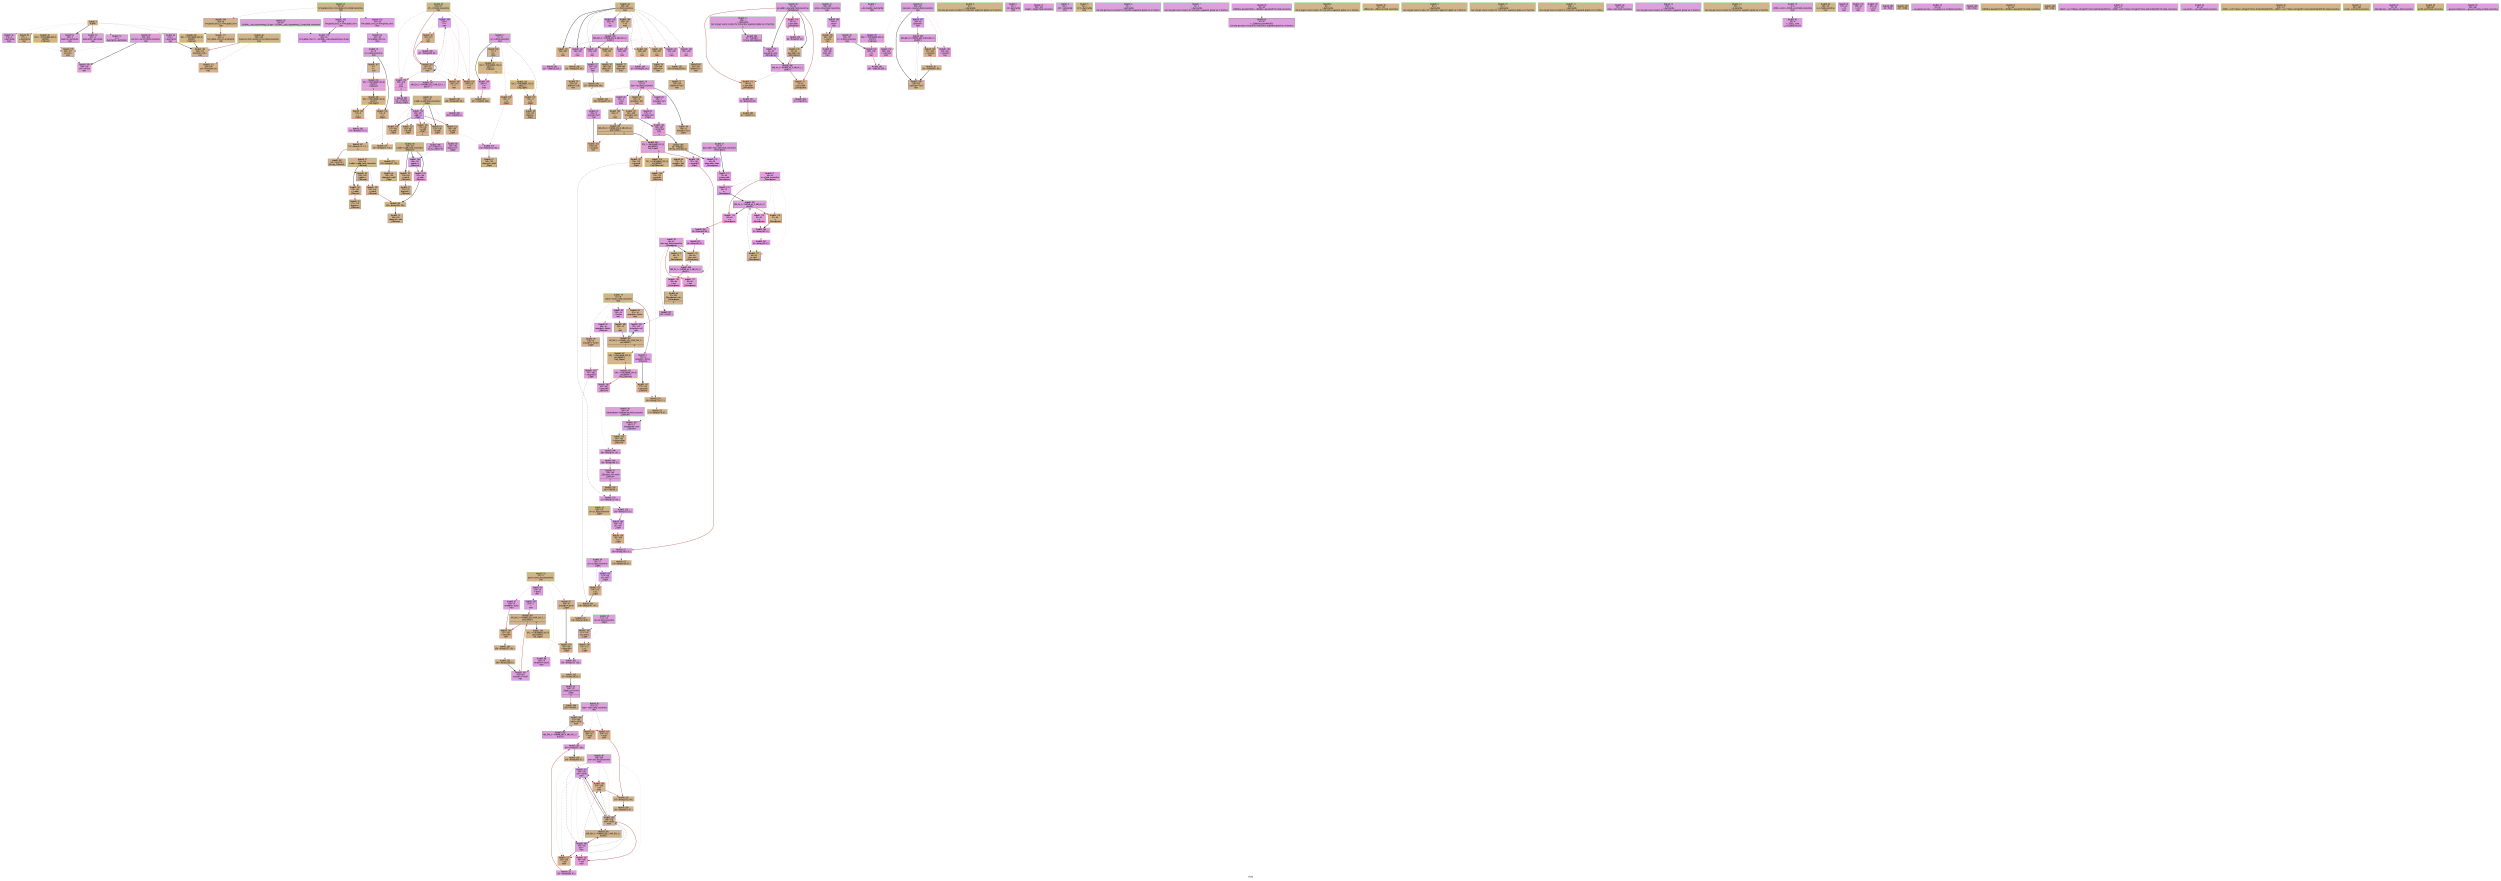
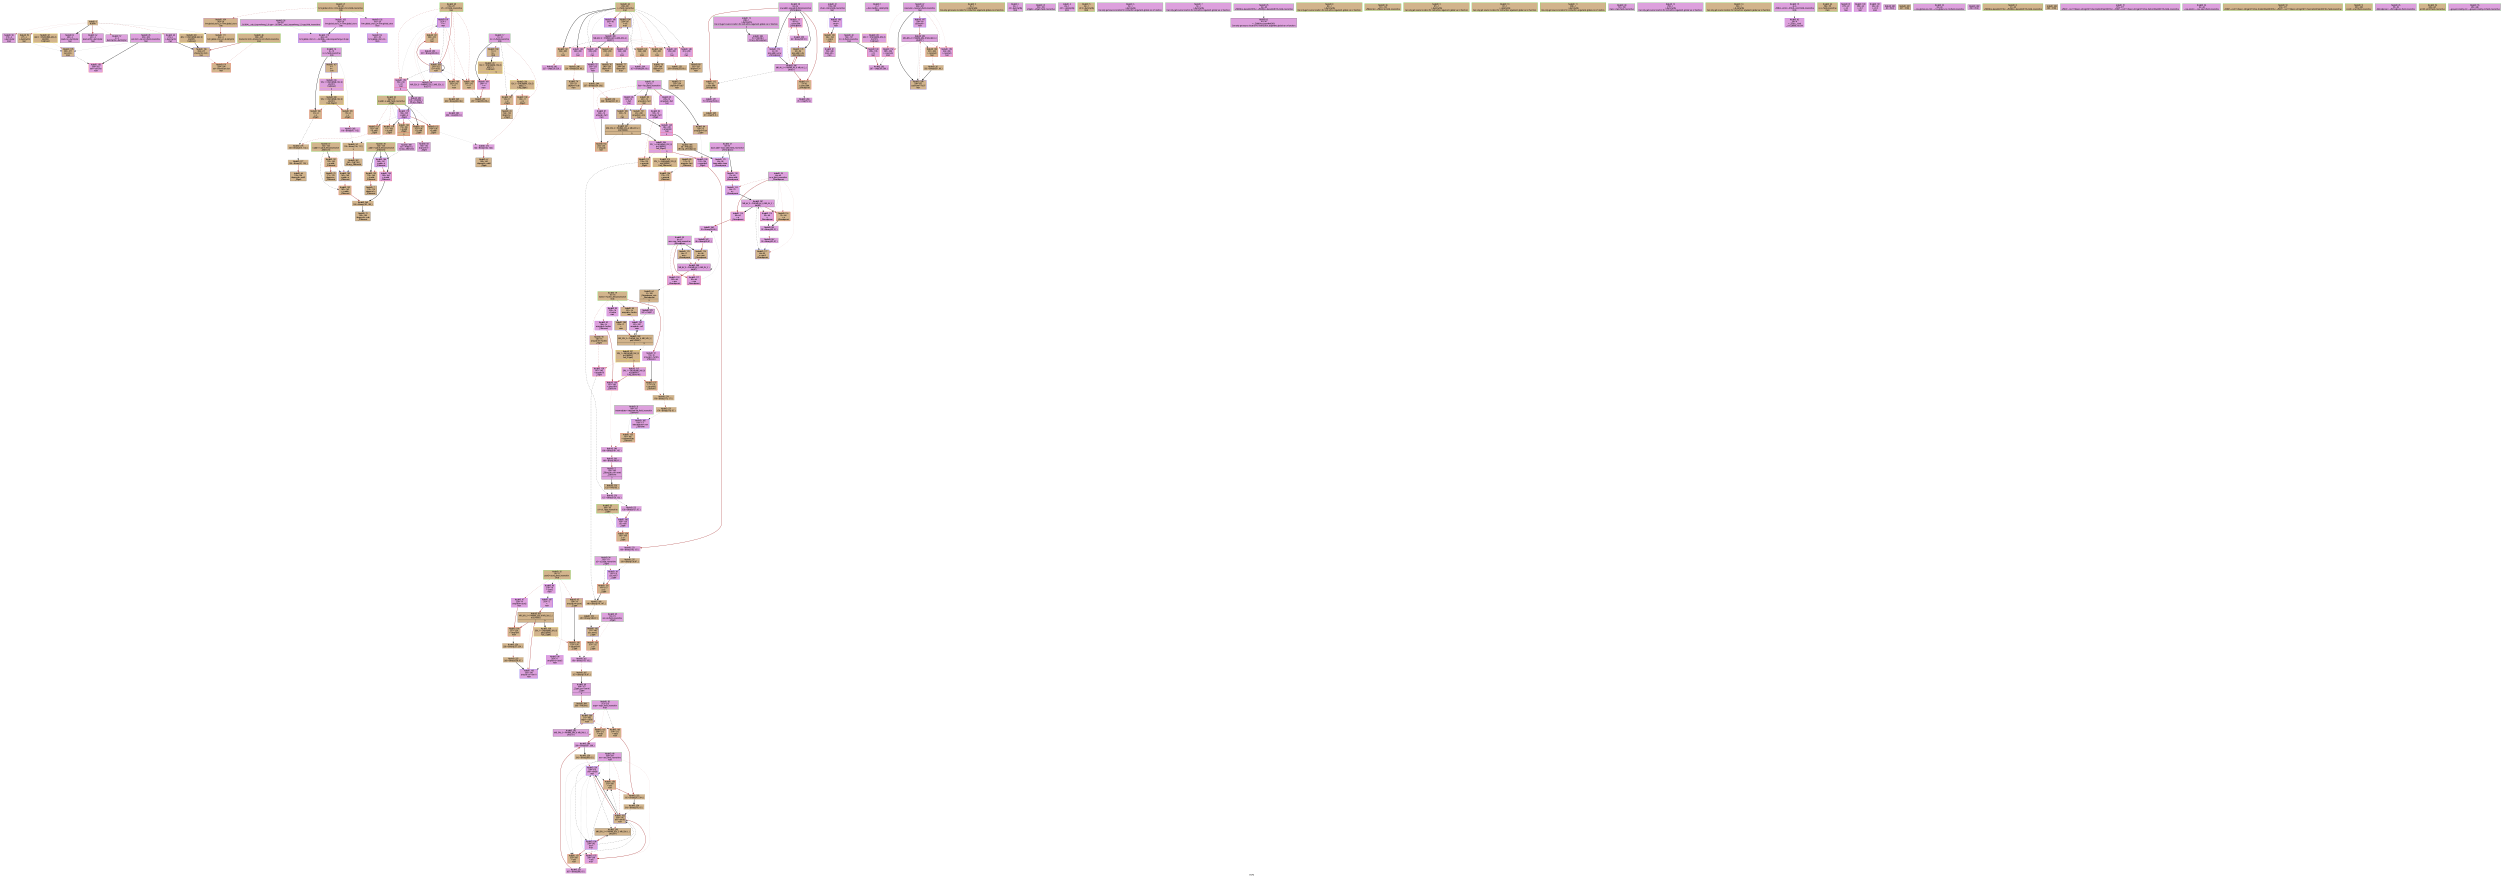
(359, 183) -> (337, 169)
(660, 278) -> (670, 259)
